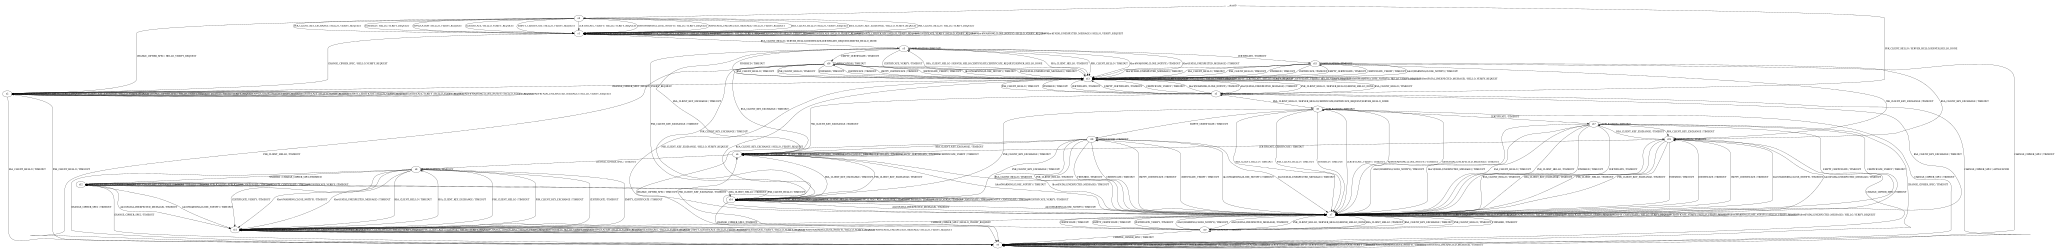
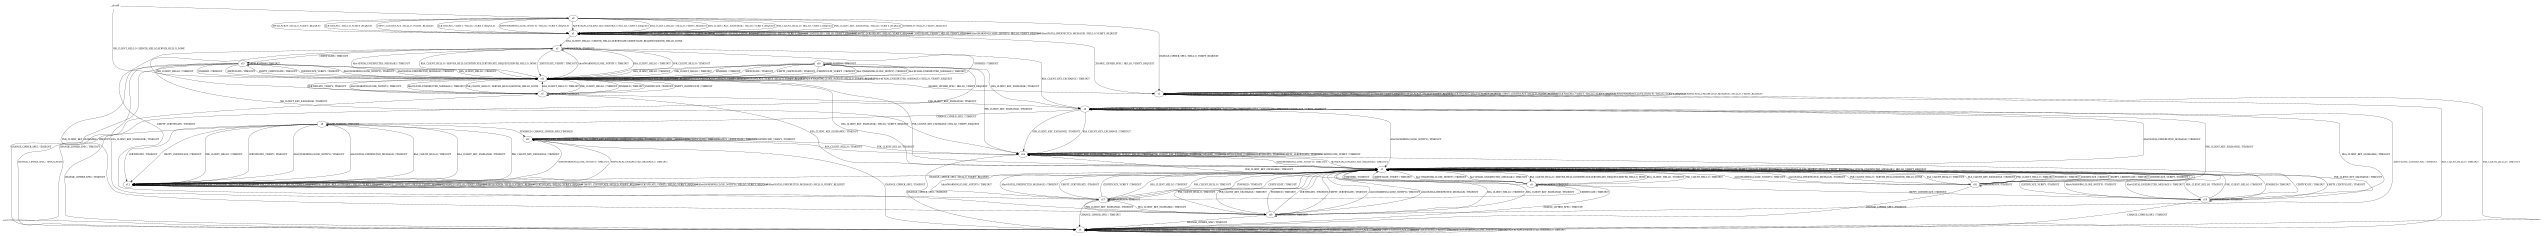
(865, 51) -> (308, 193)
(1266, 101) -> (1496, 173)
(282, 154) -> (80, 147)
